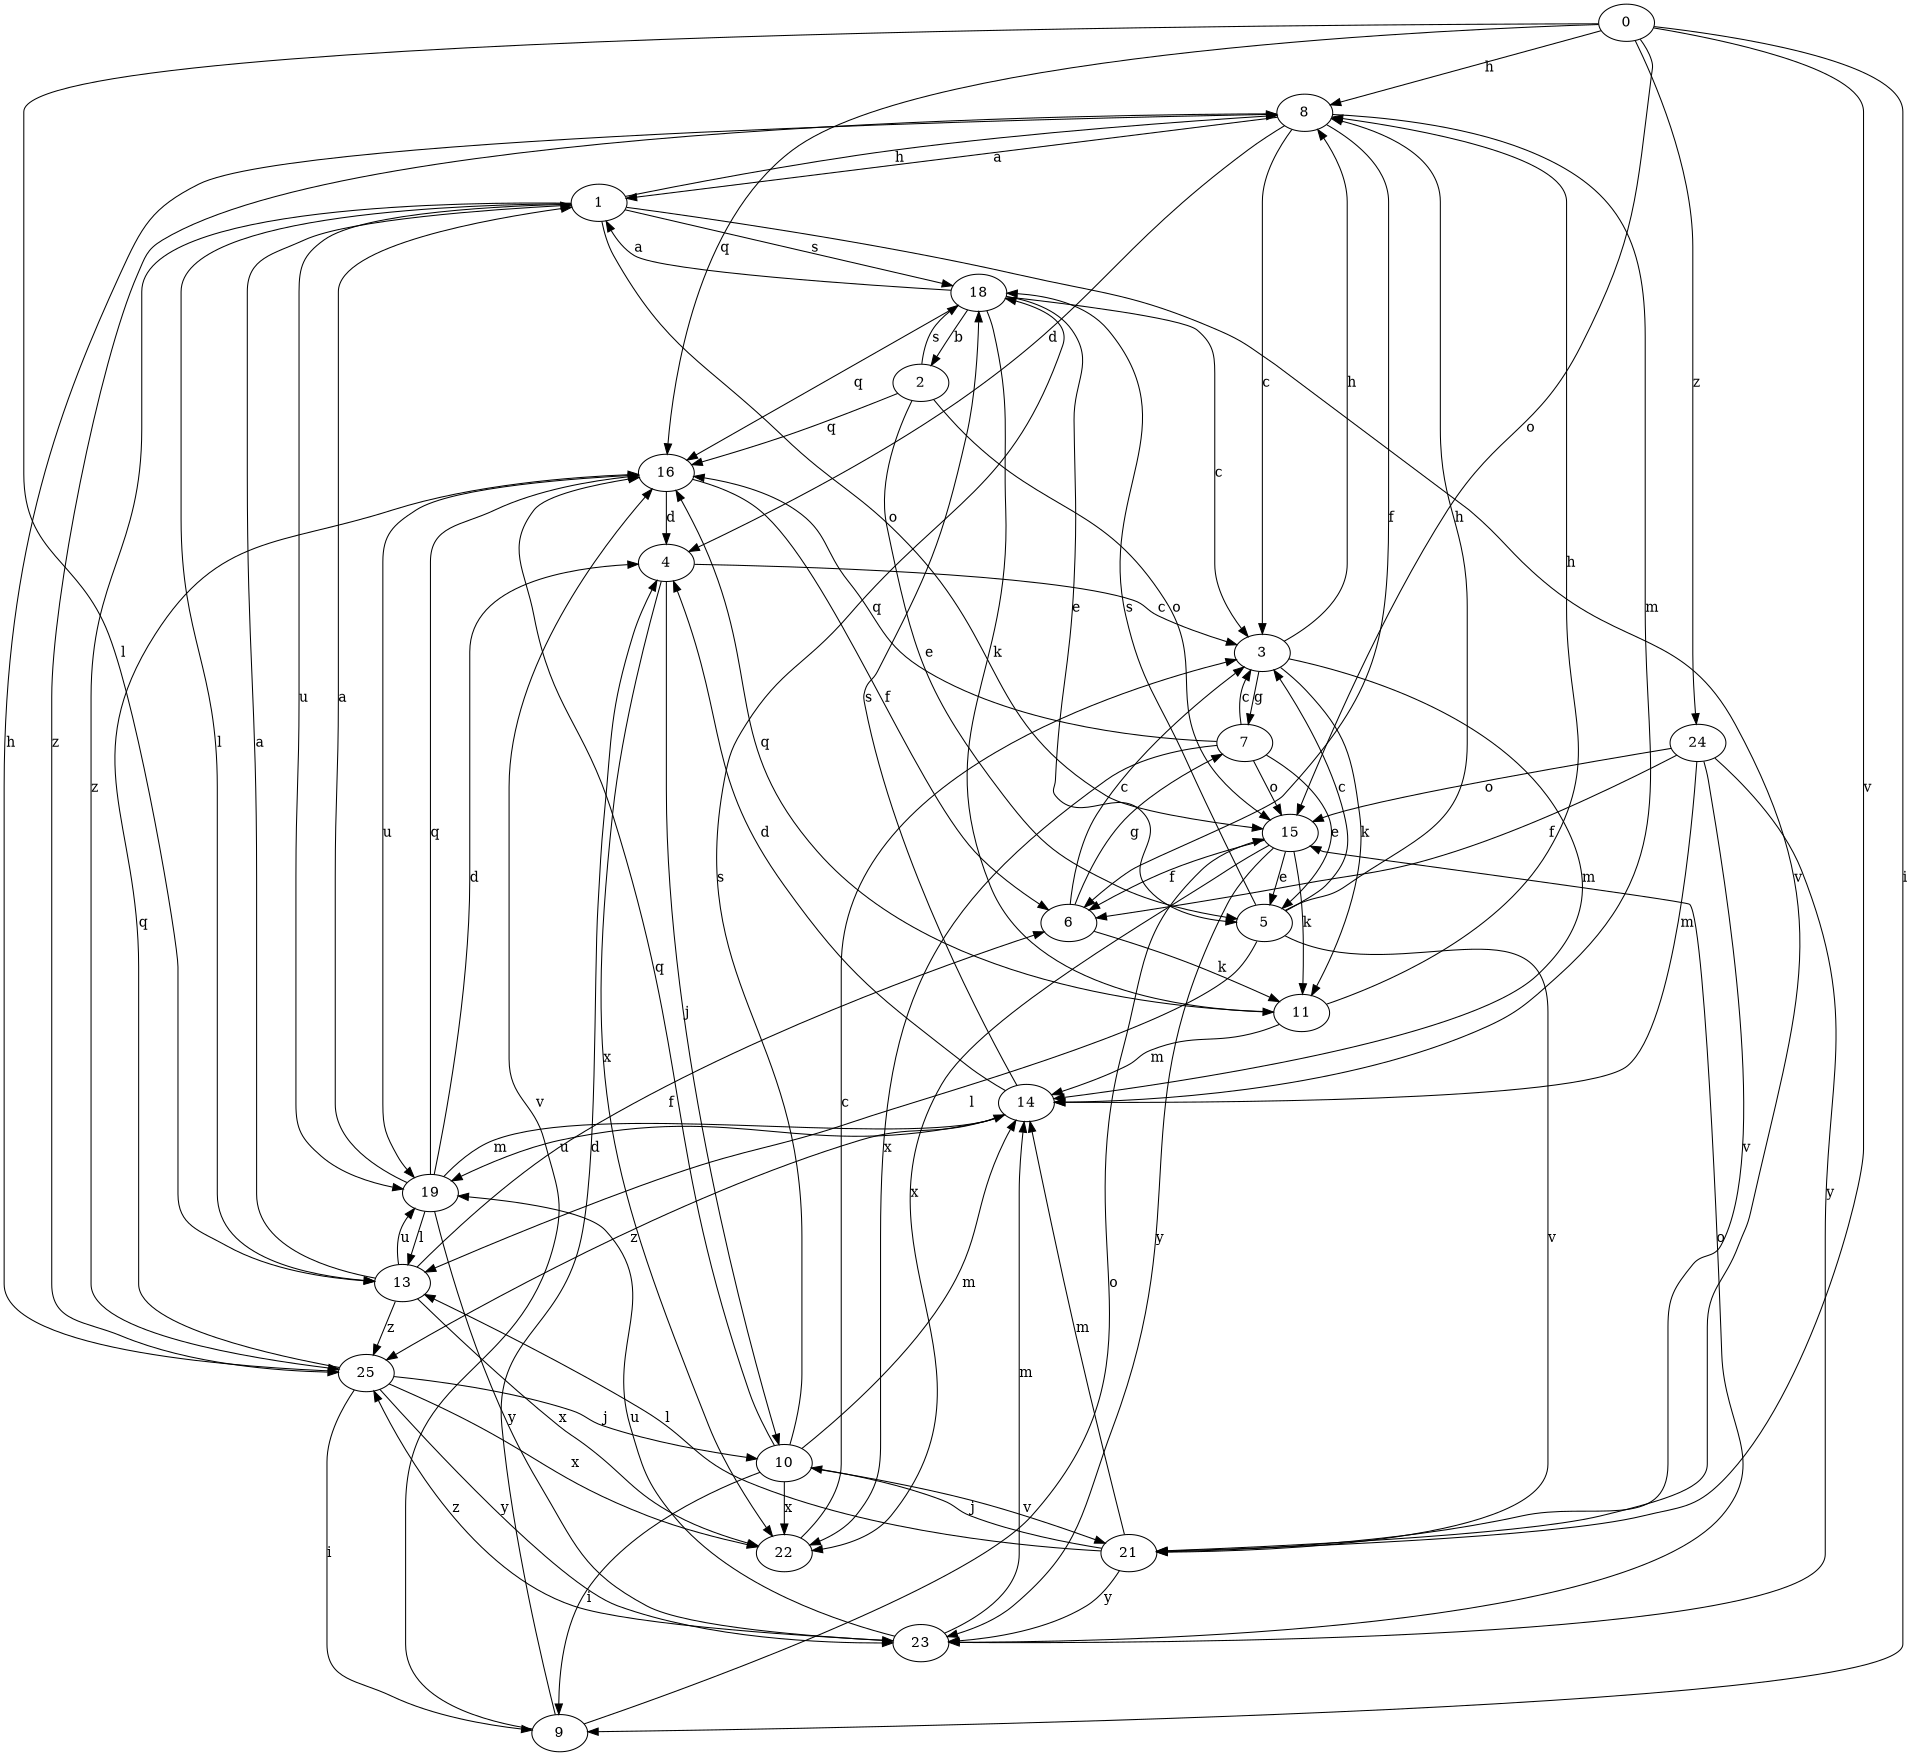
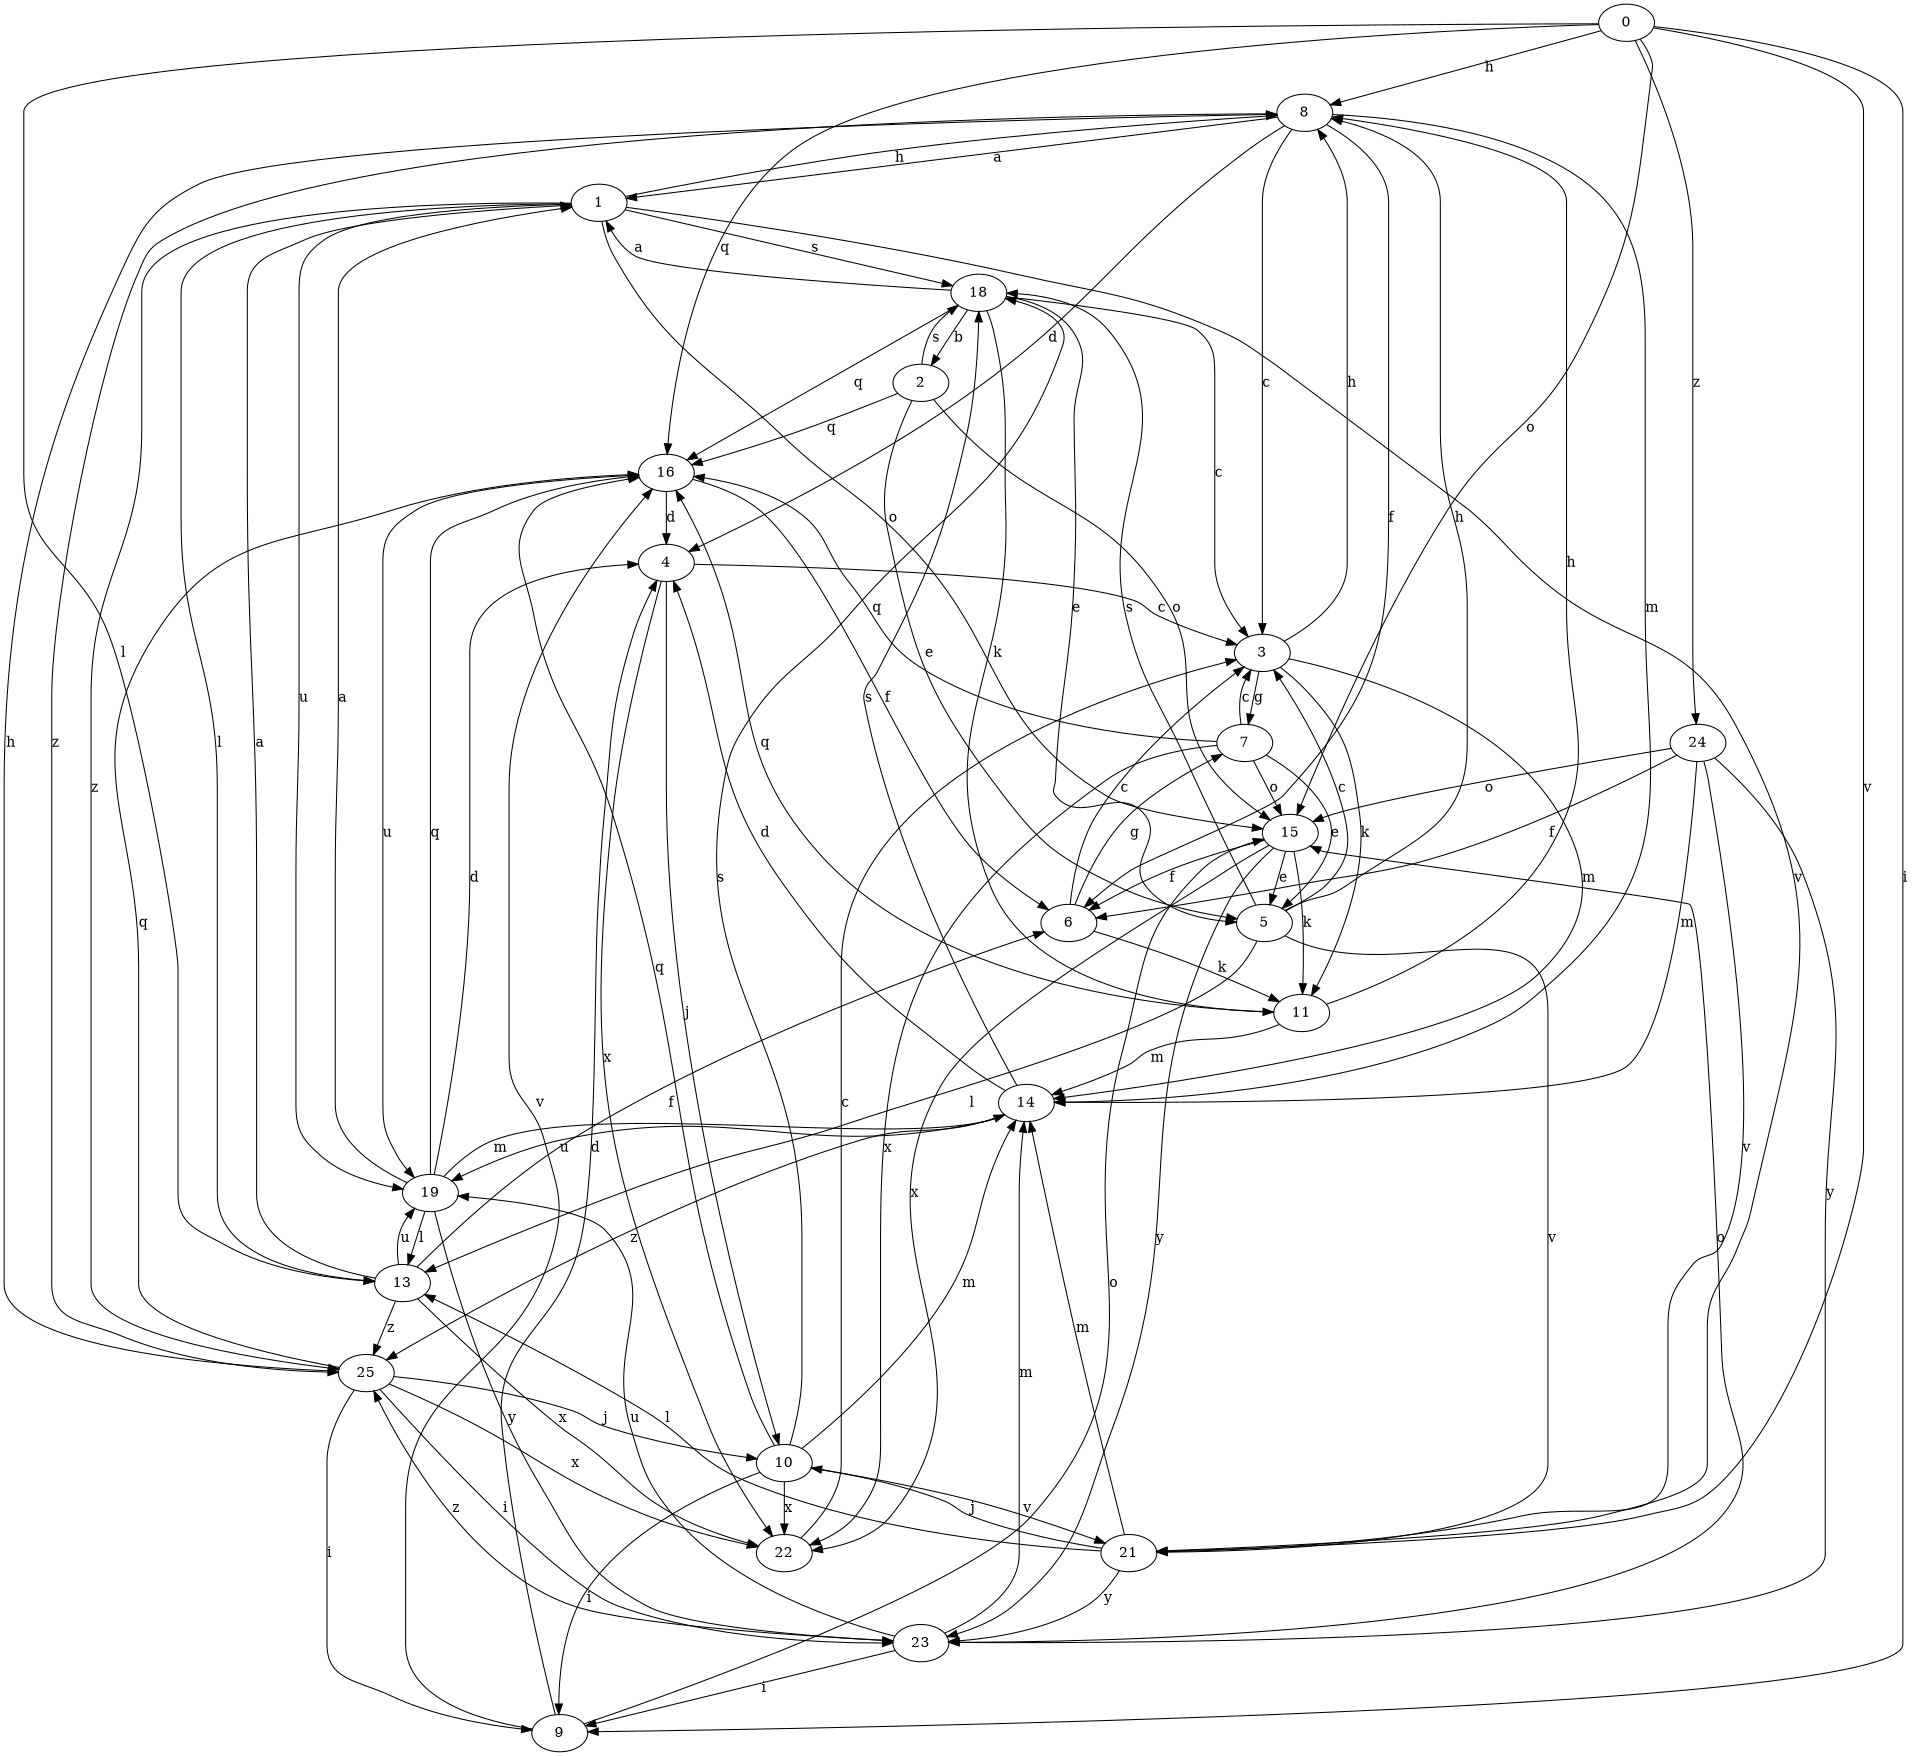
(505, 1508) -> (505, 1508)
none -> (745, 1687)
